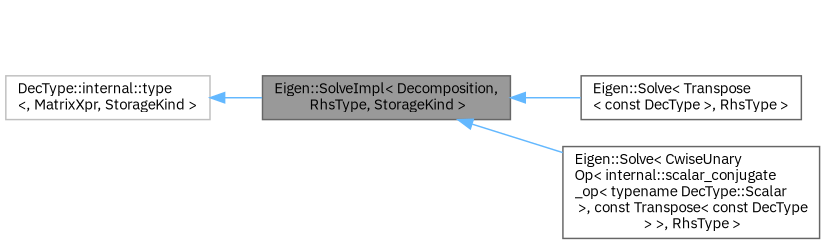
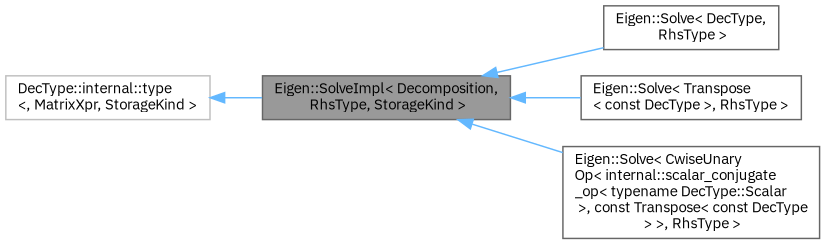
none -> (691, 28)
